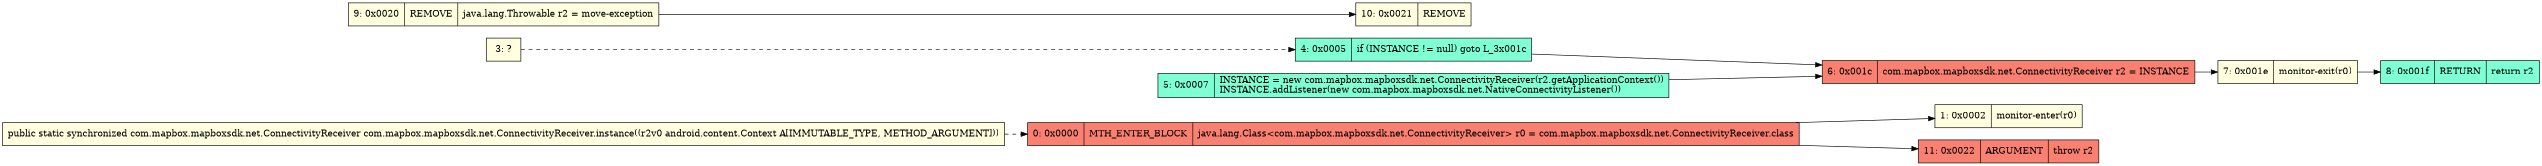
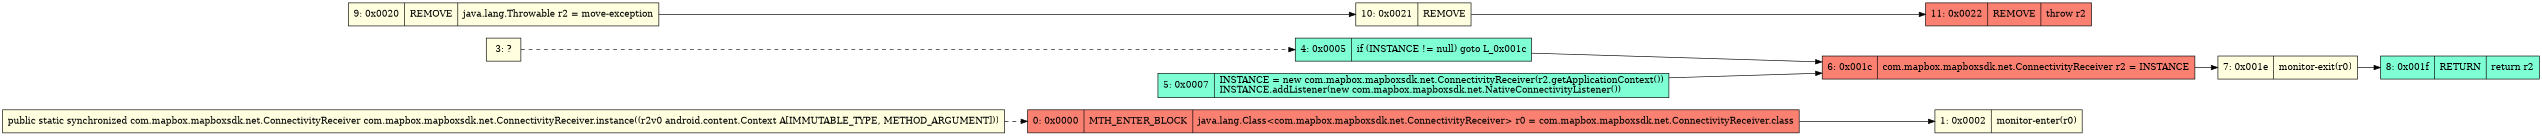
(1442, 49) -> (1442, 49)
(1856, 147) -> (1695, 14)
(2014, 151) -> (2014, 14)
